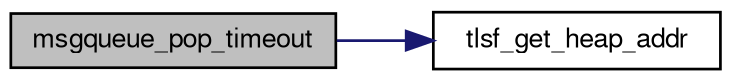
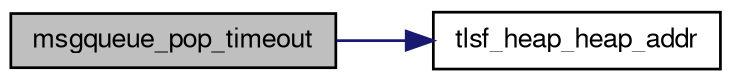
(577, 41) -> (577, 41)
